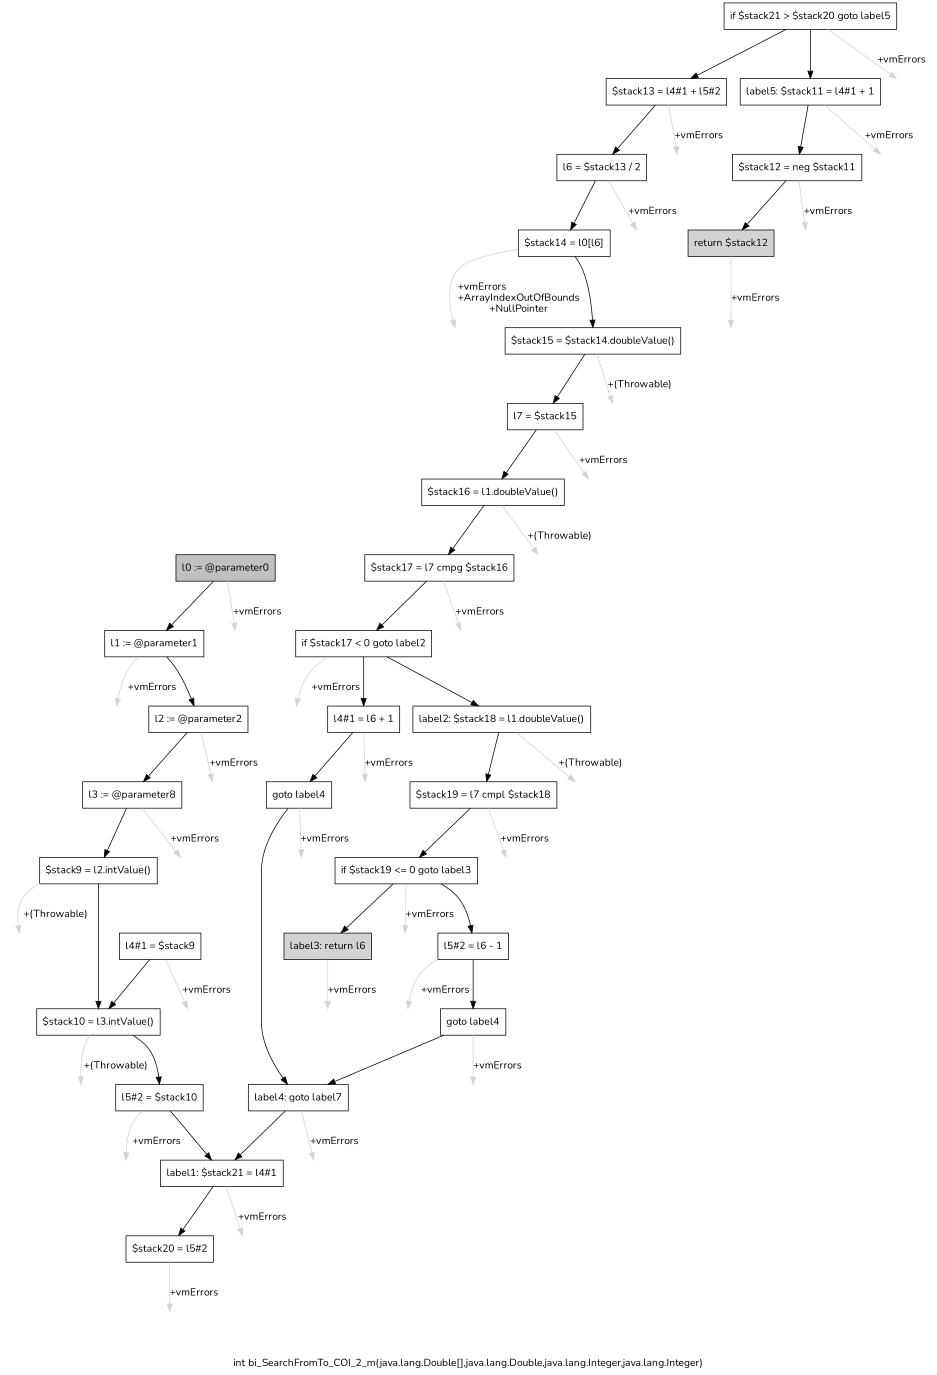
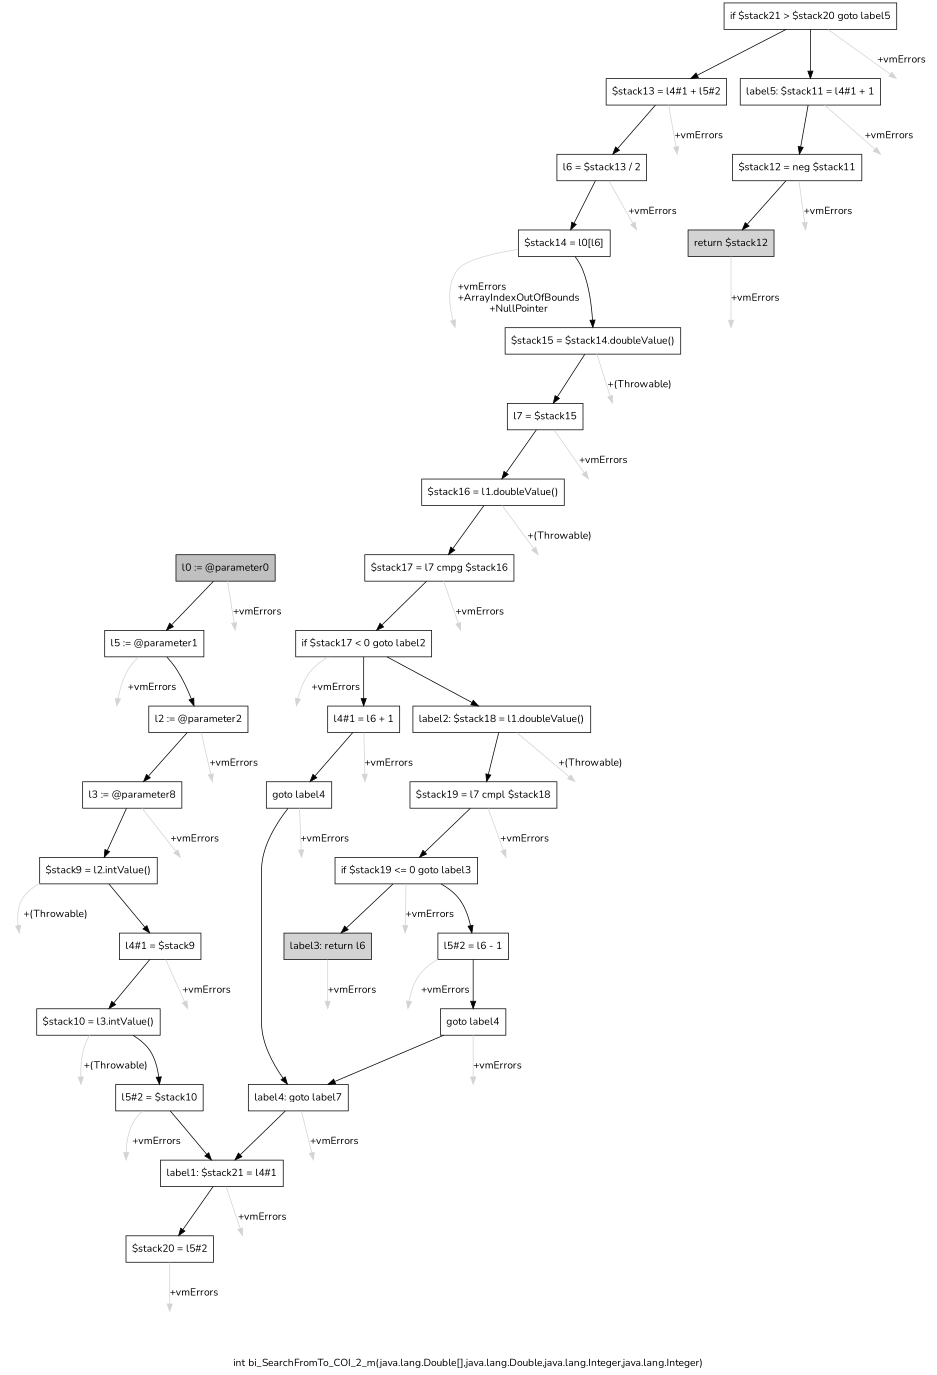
(154, 644) -> (154, 644)
(98, 943) -> (127, 906)
